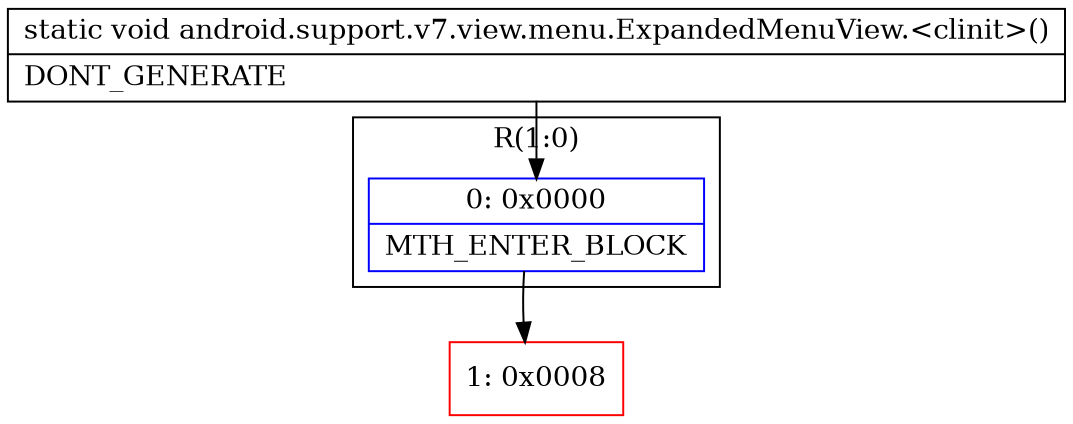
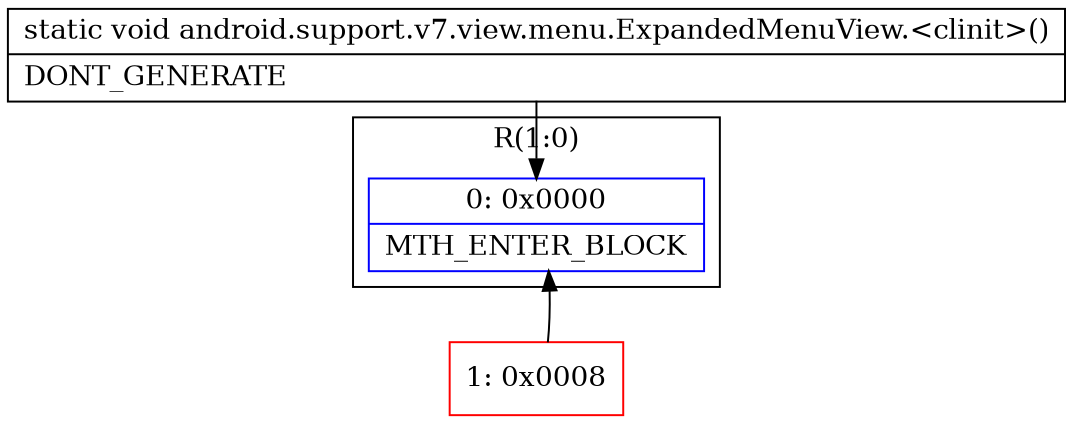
(523, 299) -> (550, 317)
